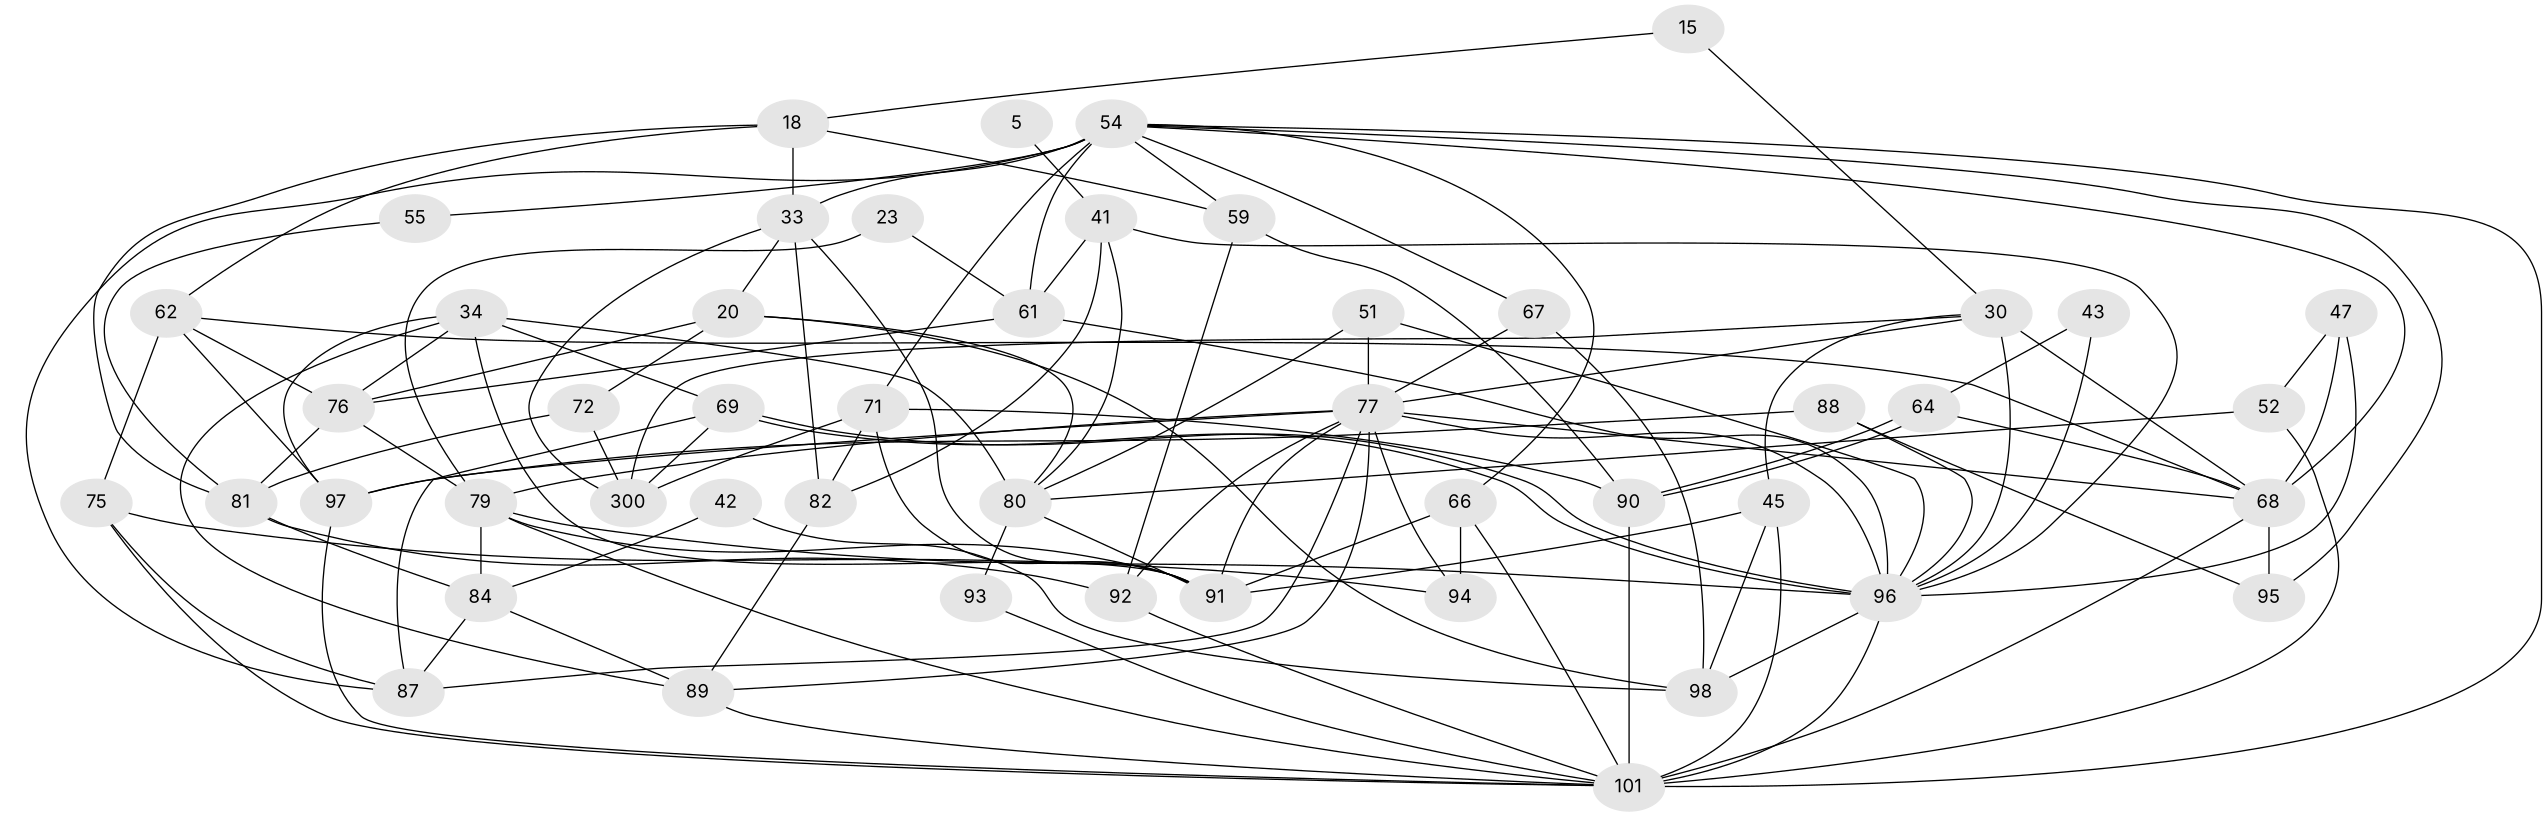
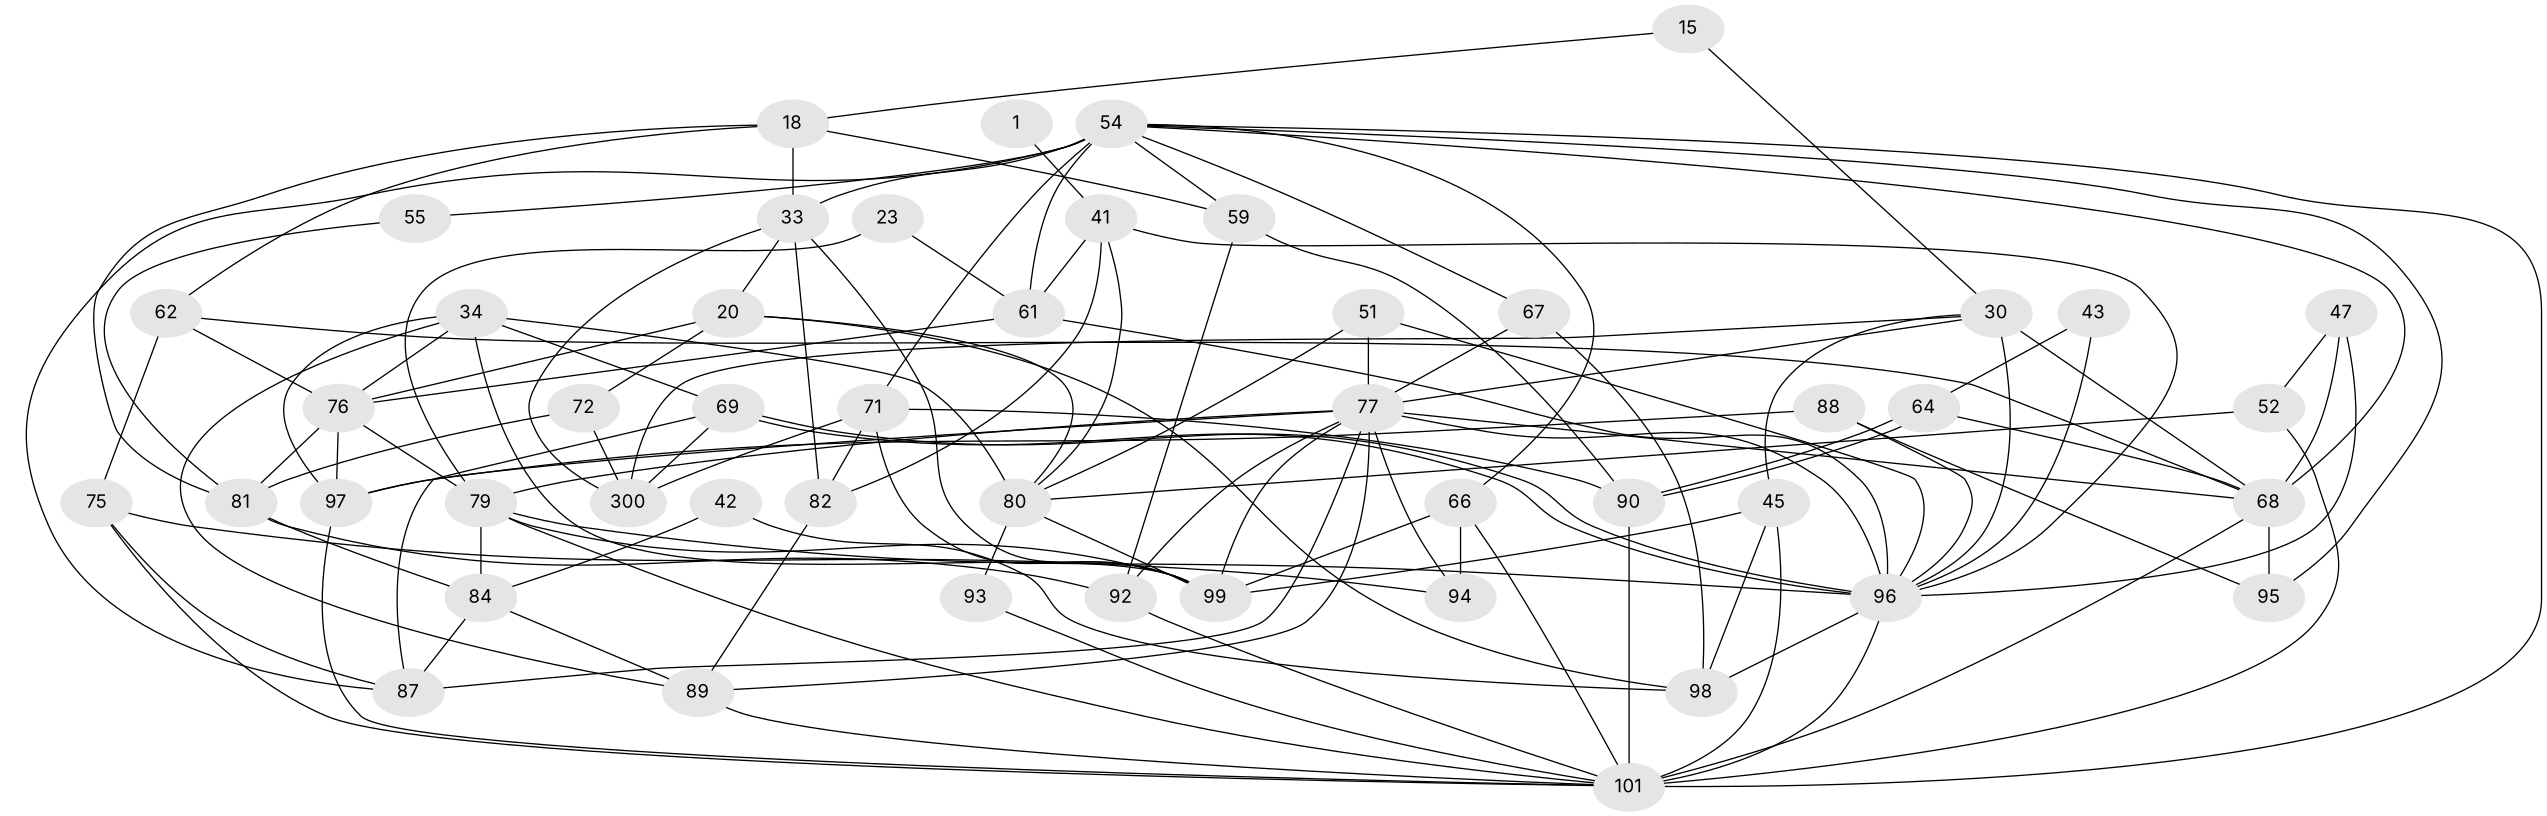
(1017, 124) -> (1017, 124)
(254, 412) -> (337, 455)
(1216, 598) -> (1216, 598)
